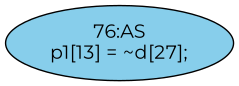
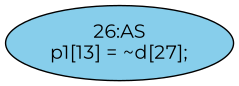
(120, 43) -> (120, 43)
